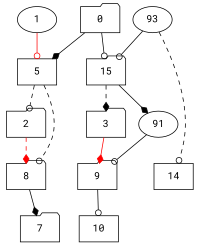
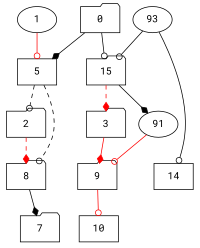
(182, 93) -> (182, 93)
(106, 94) -> (106, 94)
(132, 147) -> (132, 147)
(98, 200) -> (98, 200)
